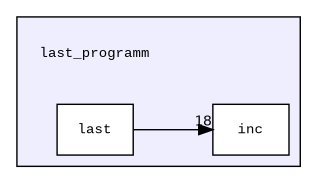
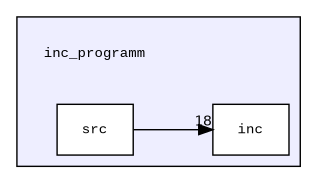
(95, 54) -> (95, 54)
(95, 130) -> (95, 130)
